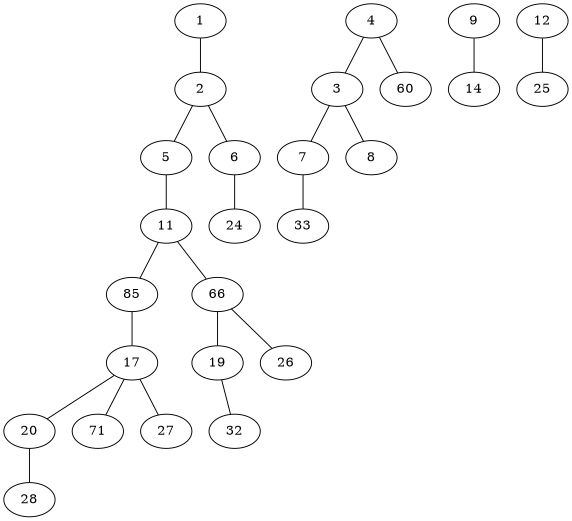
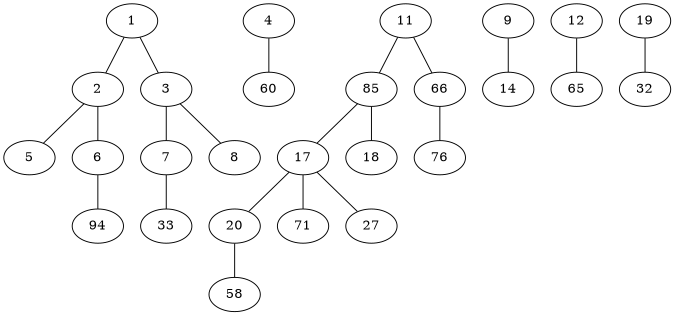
(354, 55) -> (149, 55)
(542, 89) -> (577, 89)
none -> (371, 158)
(166, 192) -> none
(235, 226) -> (98, 226)
(218, 329) -> none
(286, 363) -> (440, 158)
(29, 500) -> (235, 294)
